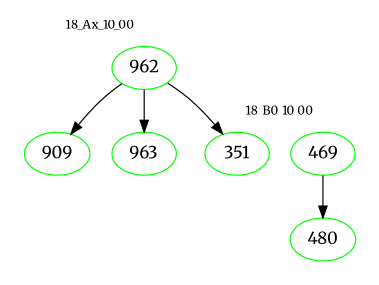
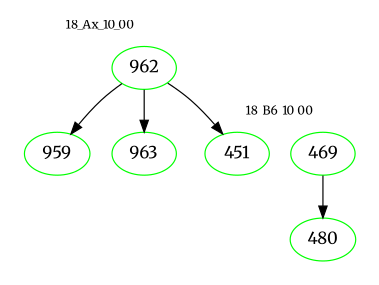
(280, 111) -> (280, 111)
(57, 154) -> (57, 154)
(237, 154) -> (237, 154)
